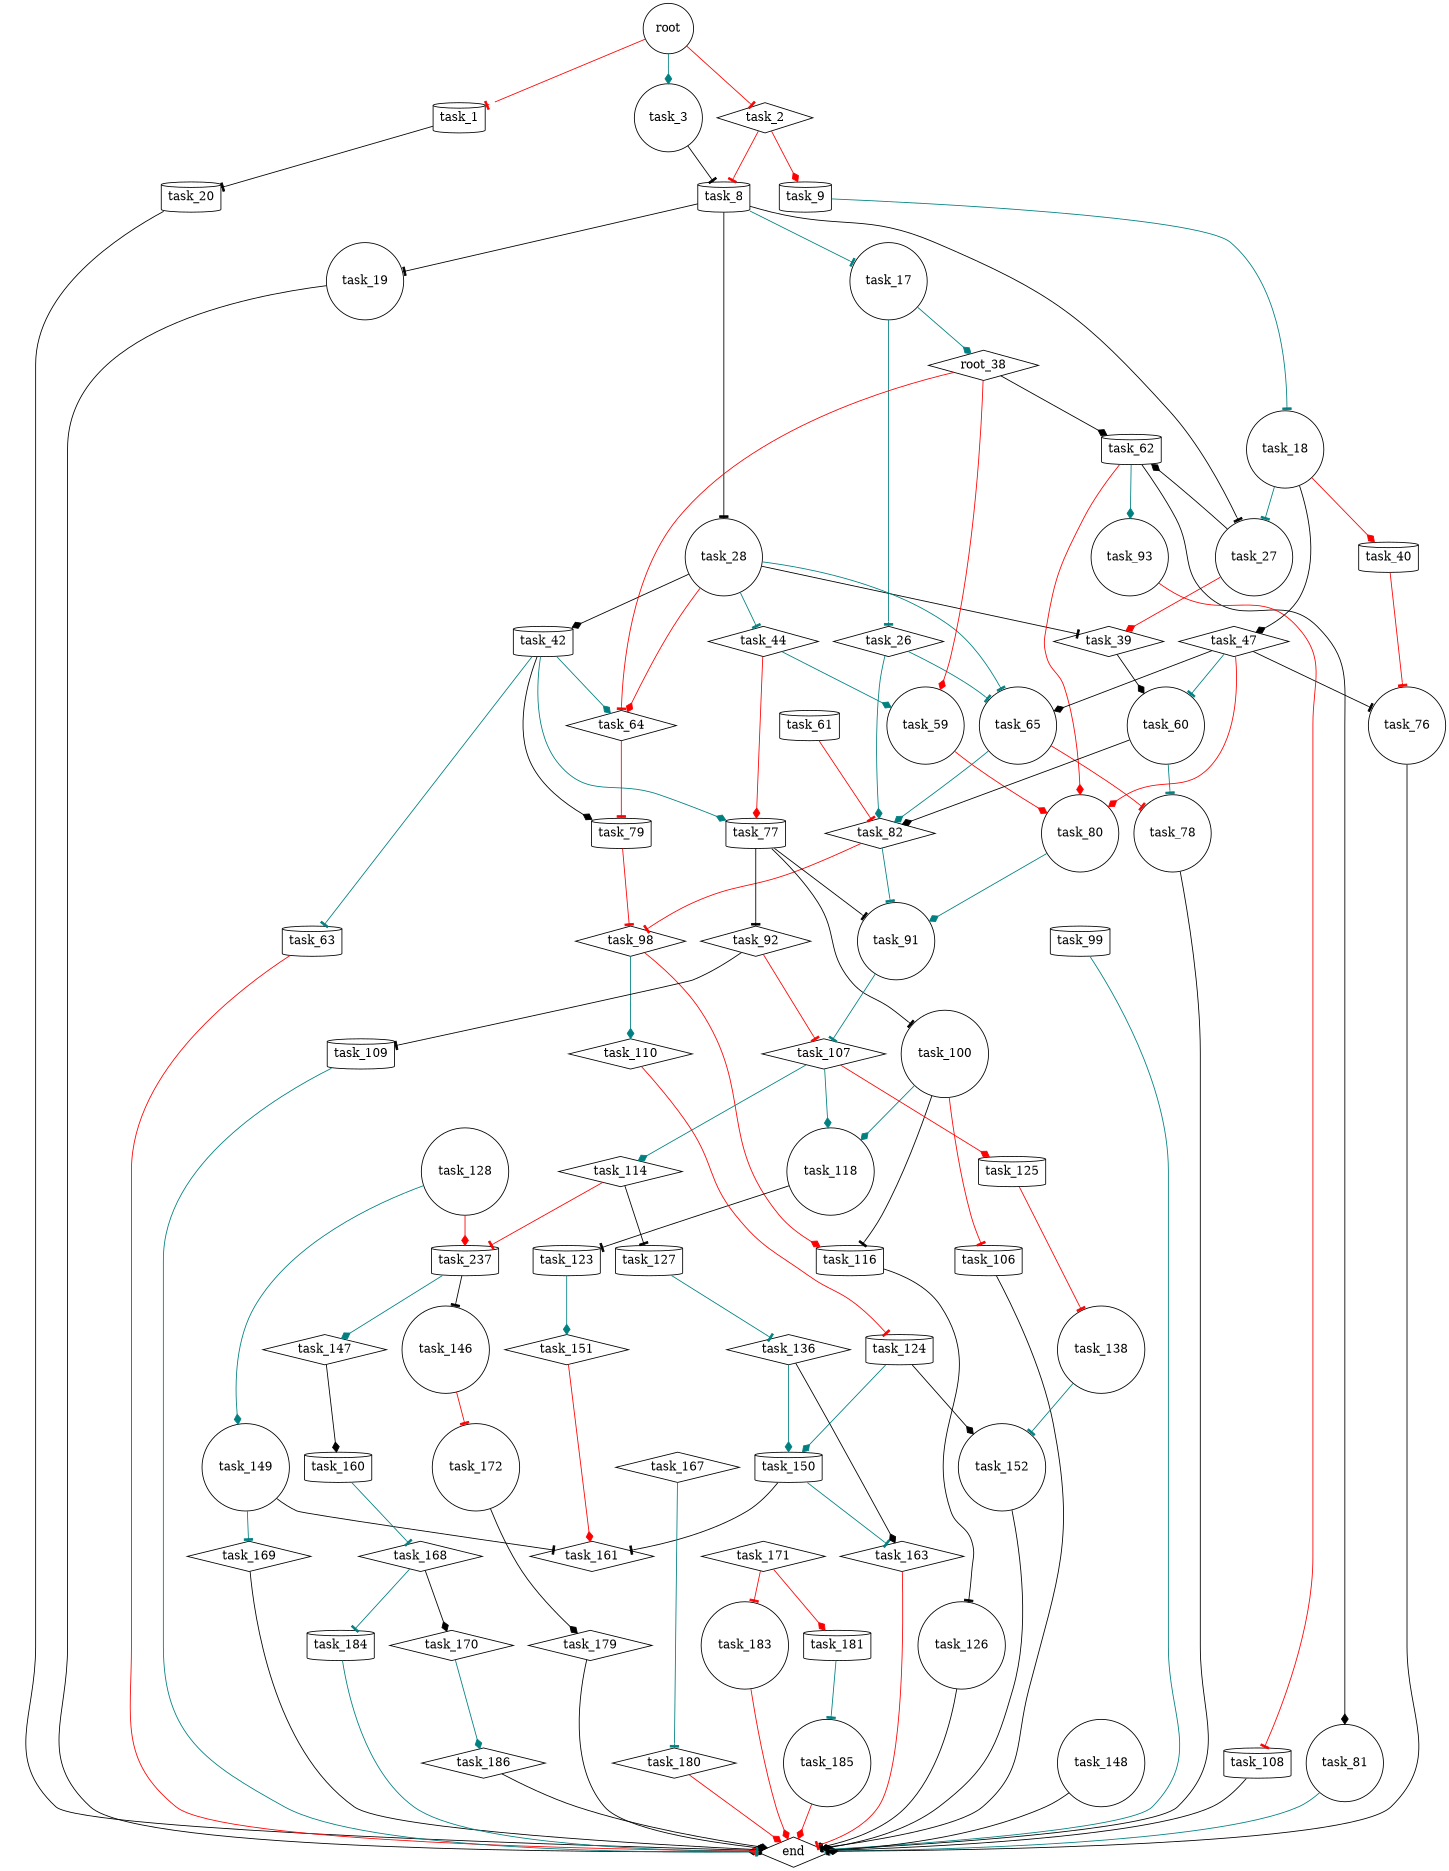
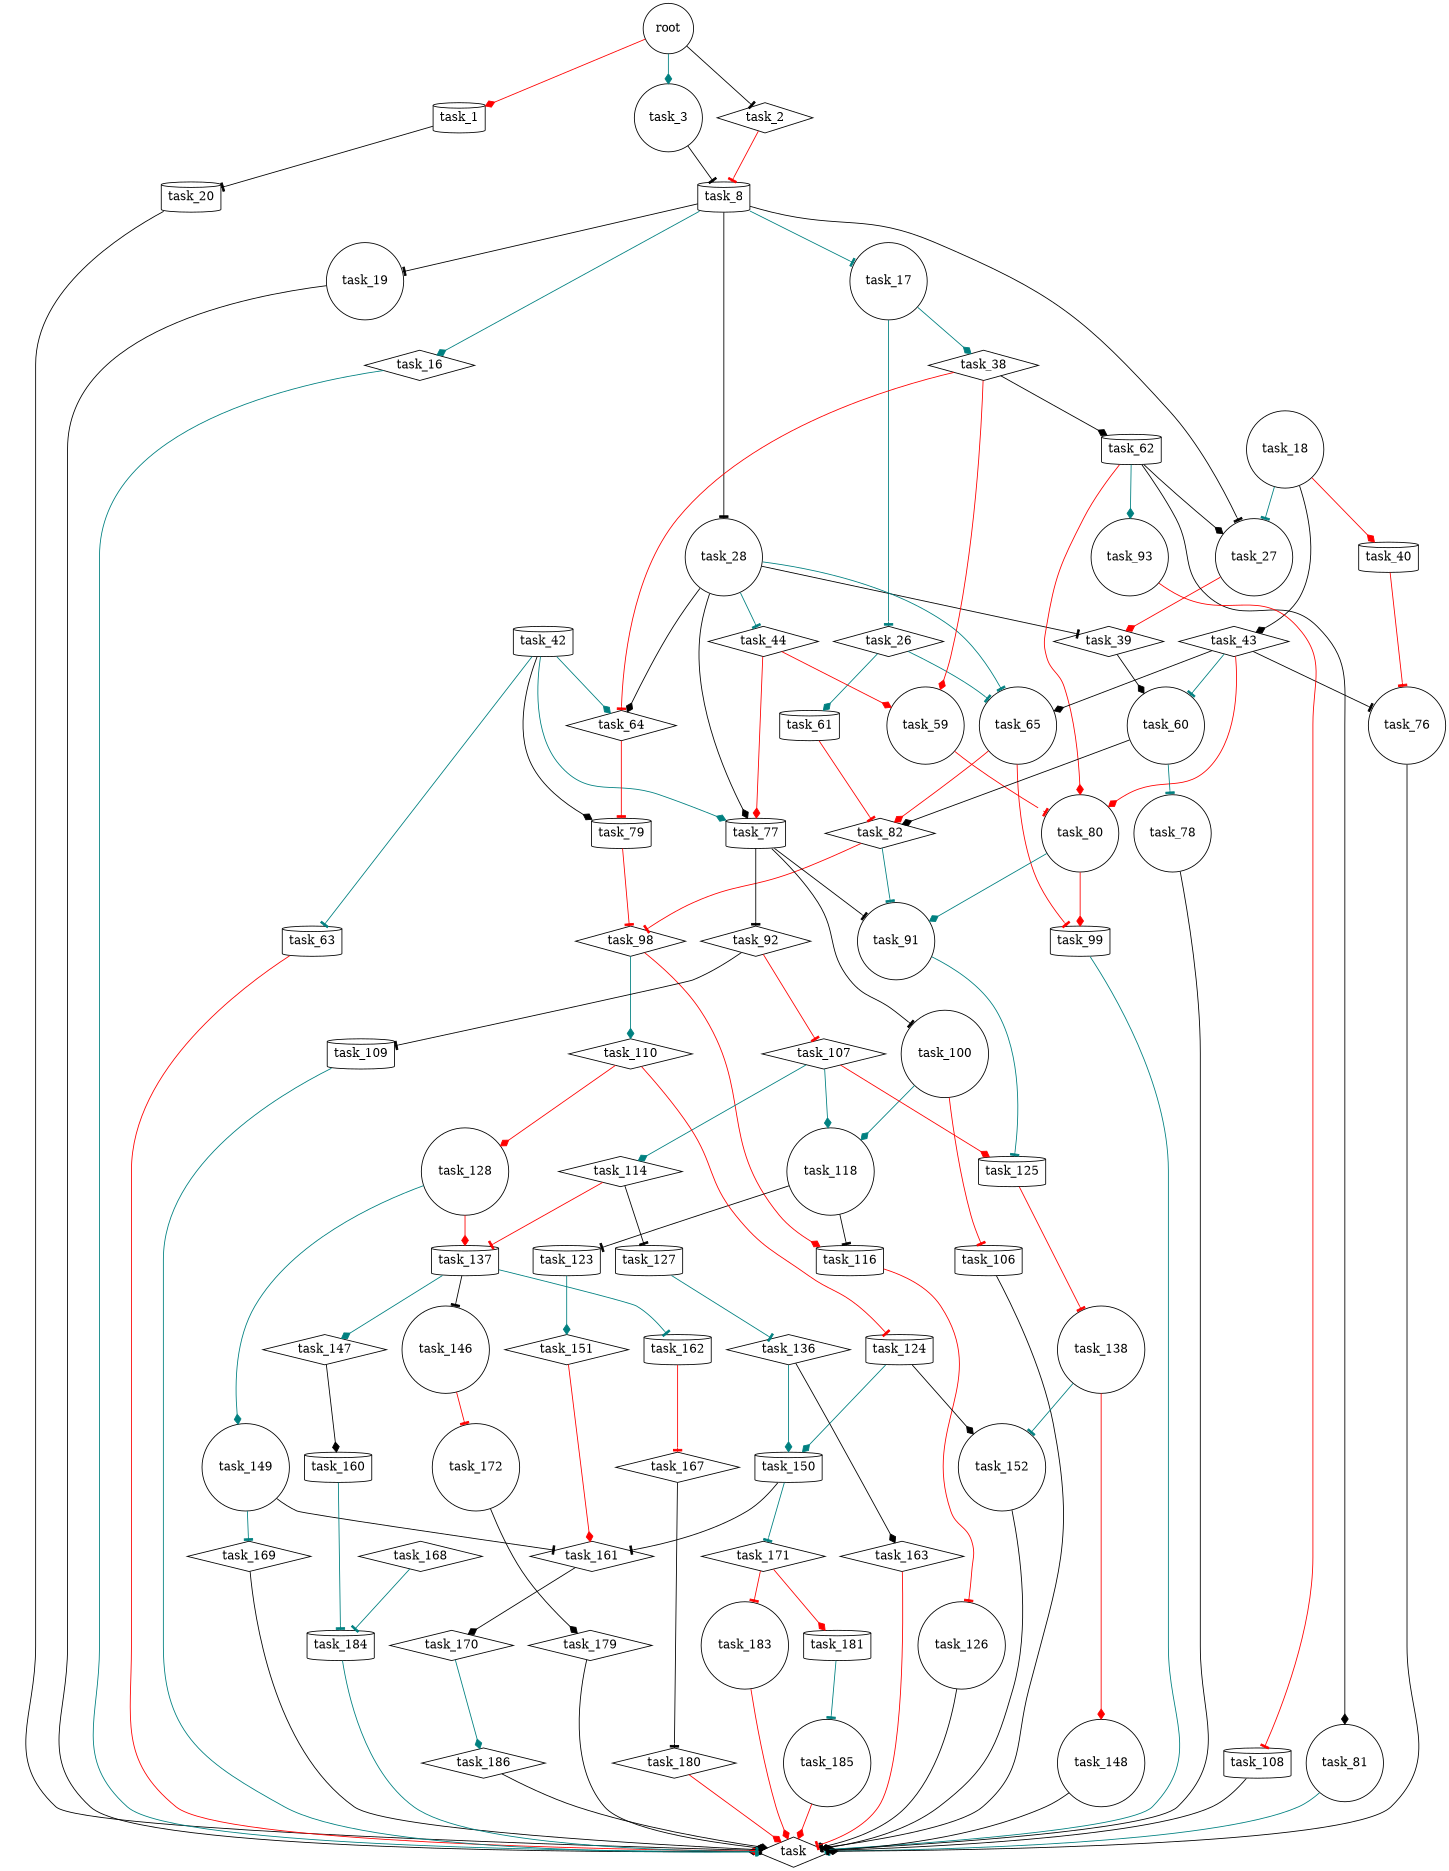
(570, 71) -> (570, 71)
(718, 75) -> (718, 75)
(805, 197) -> none
none -> (420, 365)
(984, 365) -> (984, 365)
(1194, 499) -> (1179, 496)
(632, 600) -> (705, 704)
(1234, 641) -> (1234, 641)
(663, 644) -> (663, 644)
(832, 677) -> (832, 677)
(877, 732) -> (854, 678)
(1096, 774) -> (1027, 848)
(996, 781) -> (996, 781)
(946, 784) -> (946, 784)
none -> (1080, 894)
(855, 1006) -> (1008, 1038)
none -> (562, 1103)
(903, 1171) -> (843, 1228)
(465, 1261) -> (465, 1261)
none -> (678, 1350)
(950, 1419) -> (950, 1419)
(379, 1512) -> (339, 1554)
(846, 1512) -> (776, 1510)
none -> (1101, 1551)
(434, 1596) -> (526, 1598)
(676, 1613) -> (676, 1613)
(794, 1852) -> (794, 1852)
